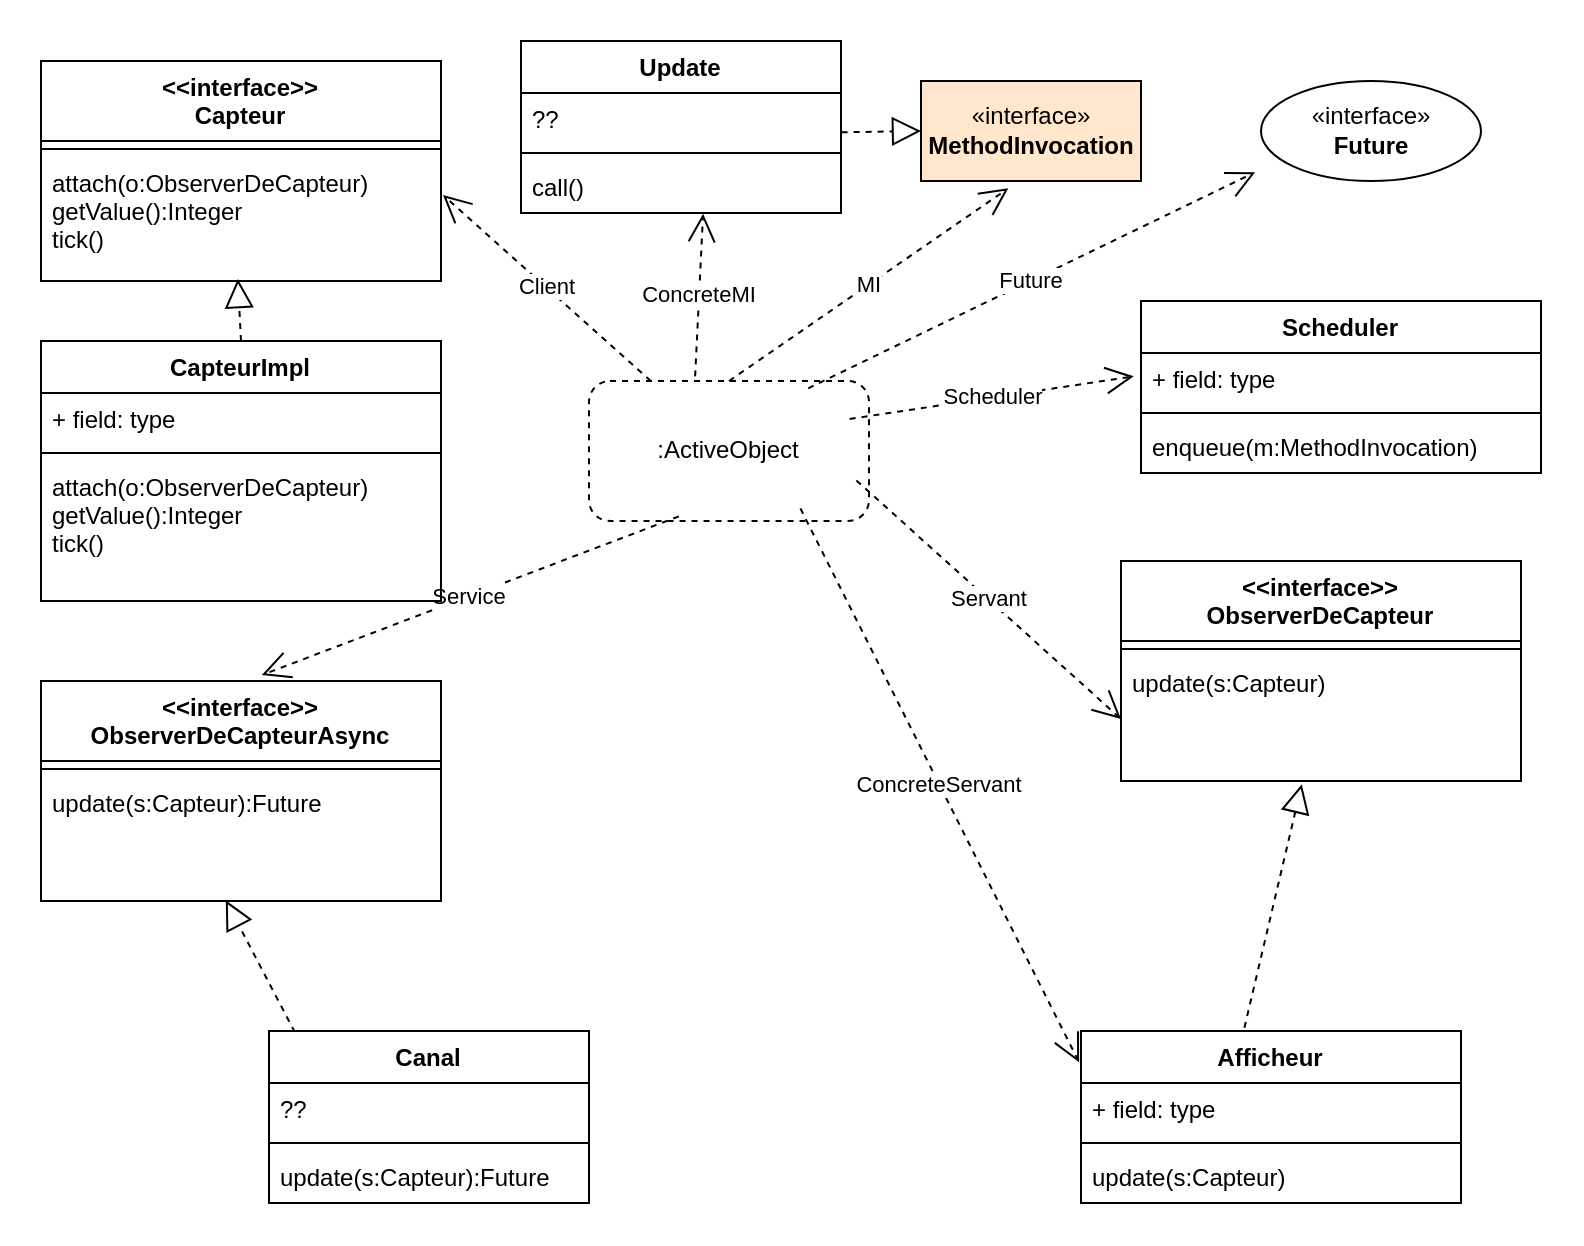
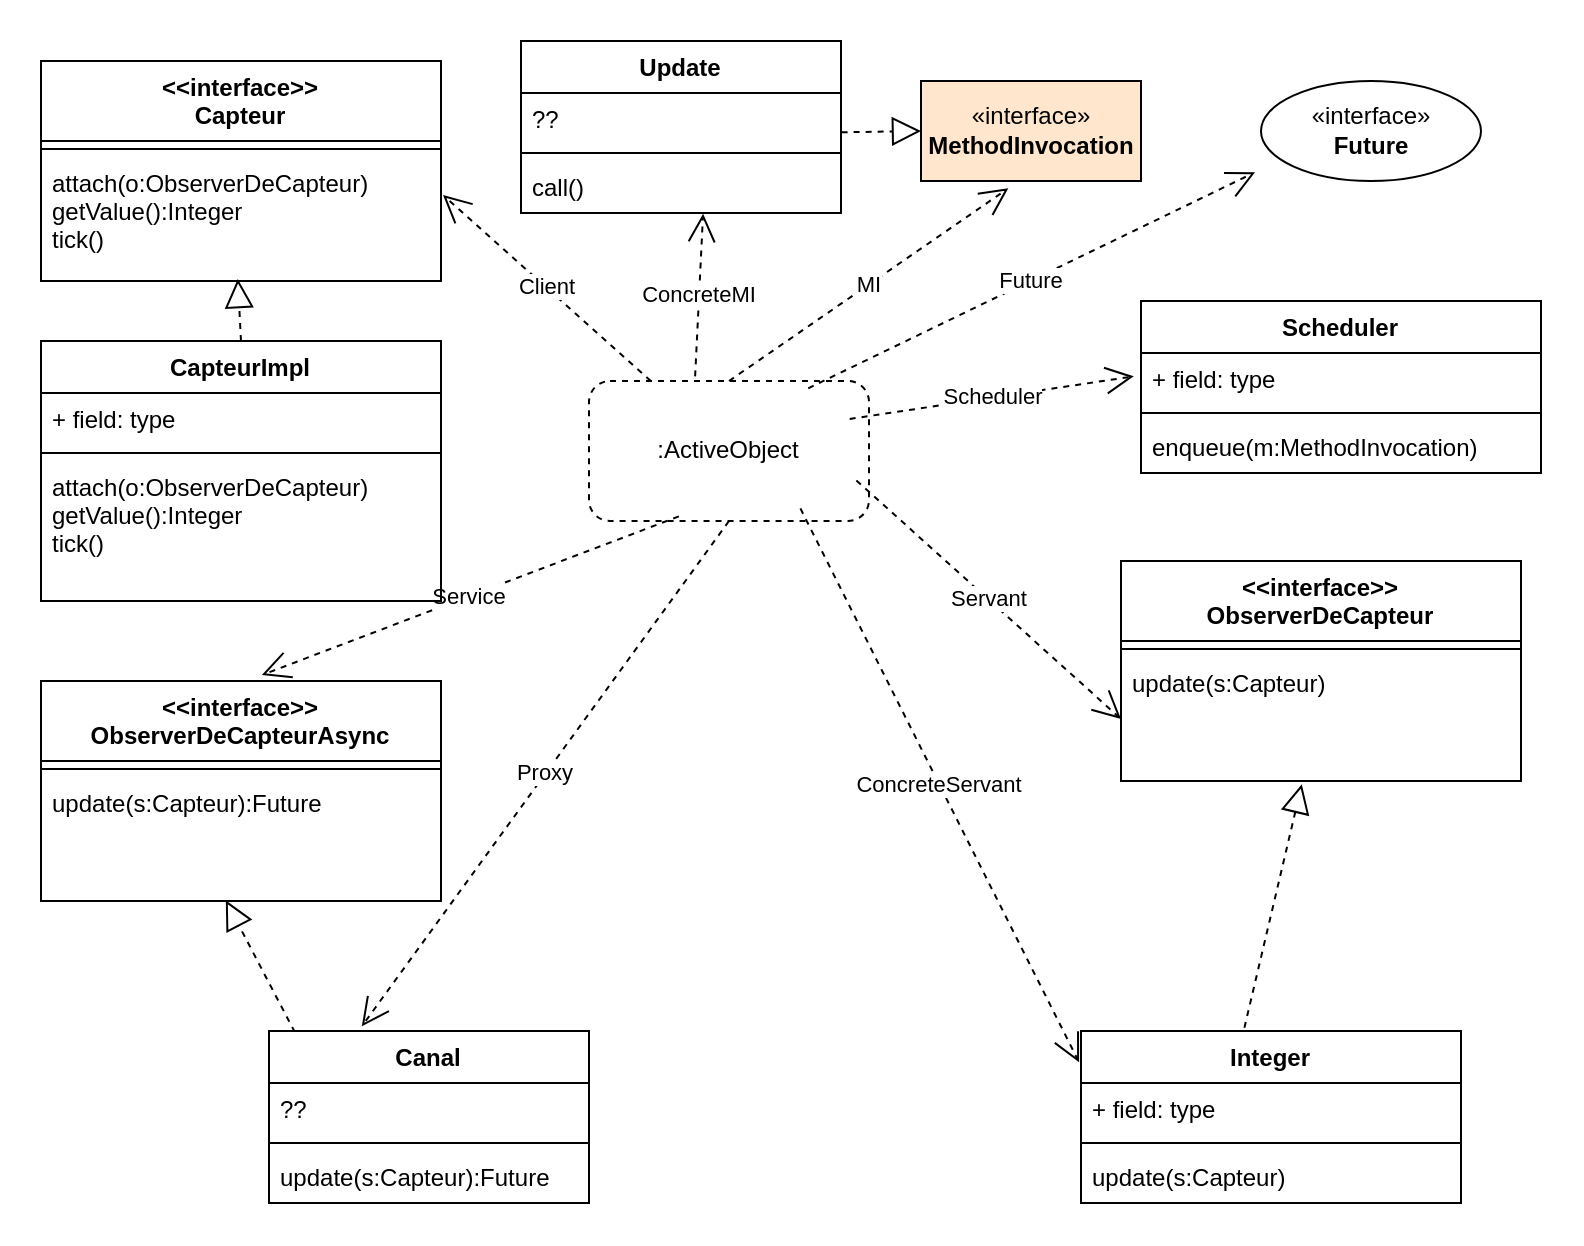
none -> (458, 894)
(1270, 1058) -> (1270, 1058)
